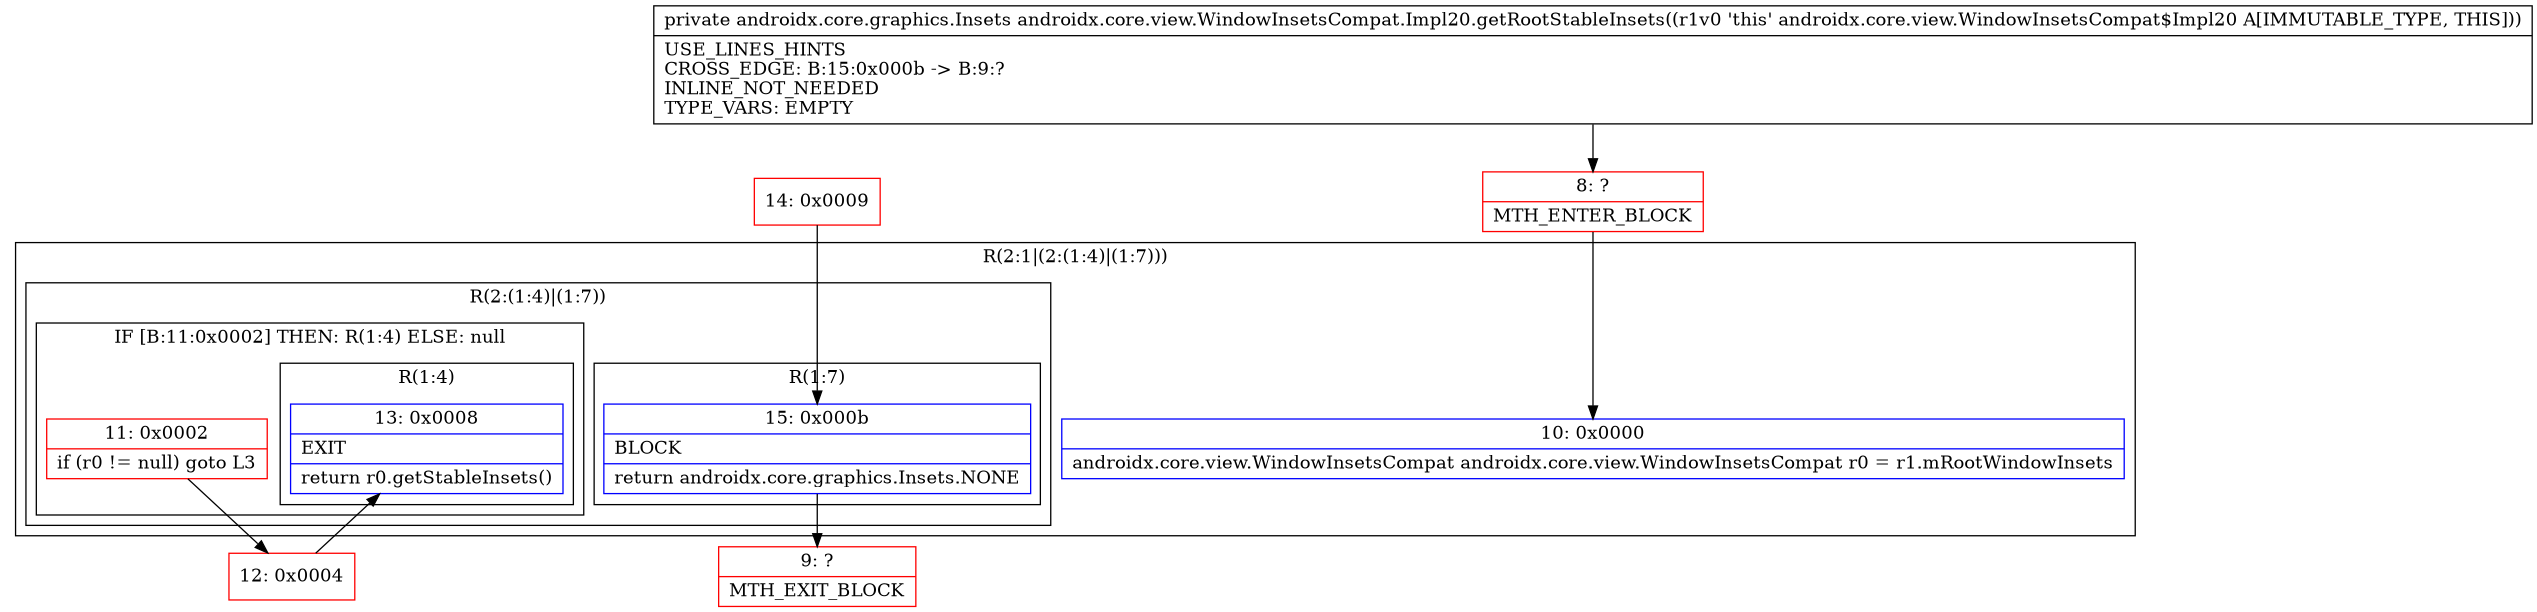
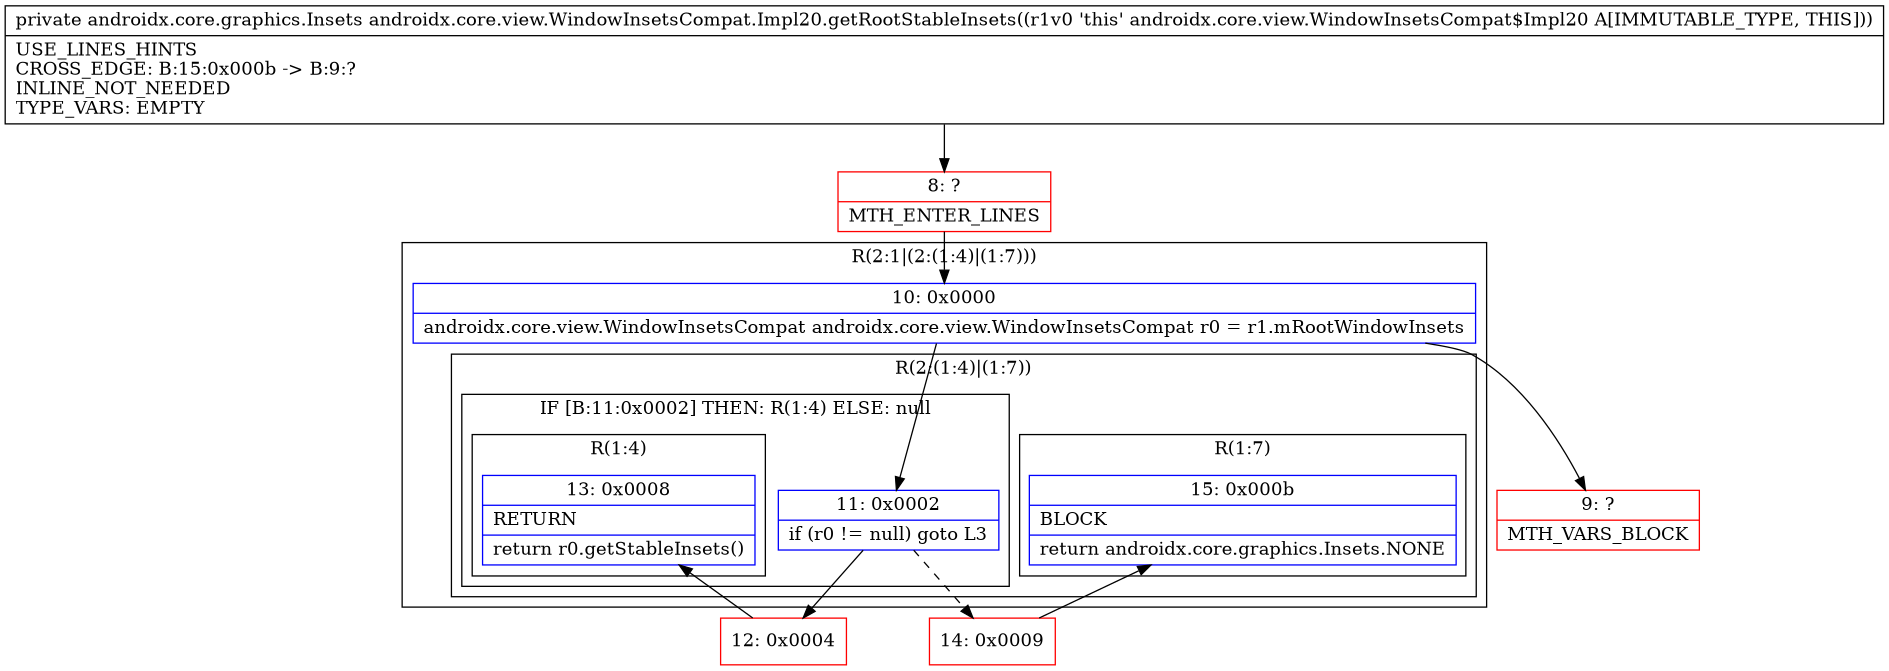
(1593, 216) -> (944, 216)
none -> (918, 410)
(324, 448) -> (535, 520)
(157, 449) -> (889, 520)
(817, 514) -> (1518, 391)
none -> (938, 578)
(817, 591) -> (1598, 534)
